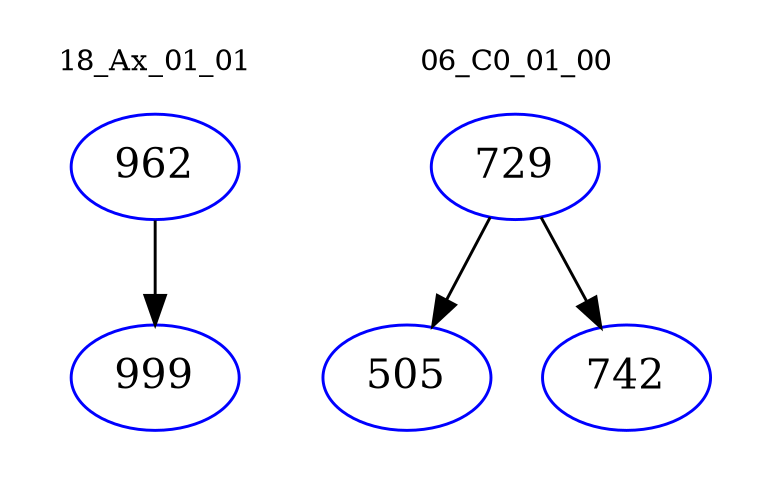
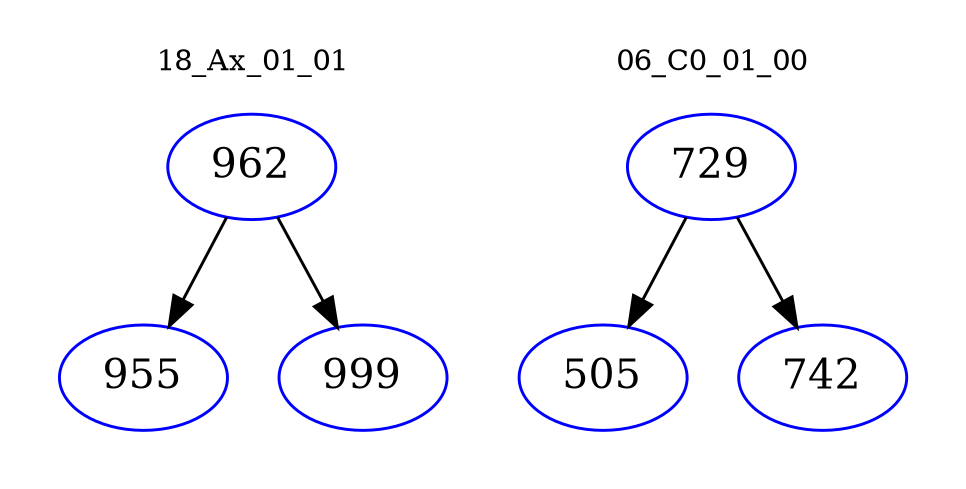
none -> (143, 378)
